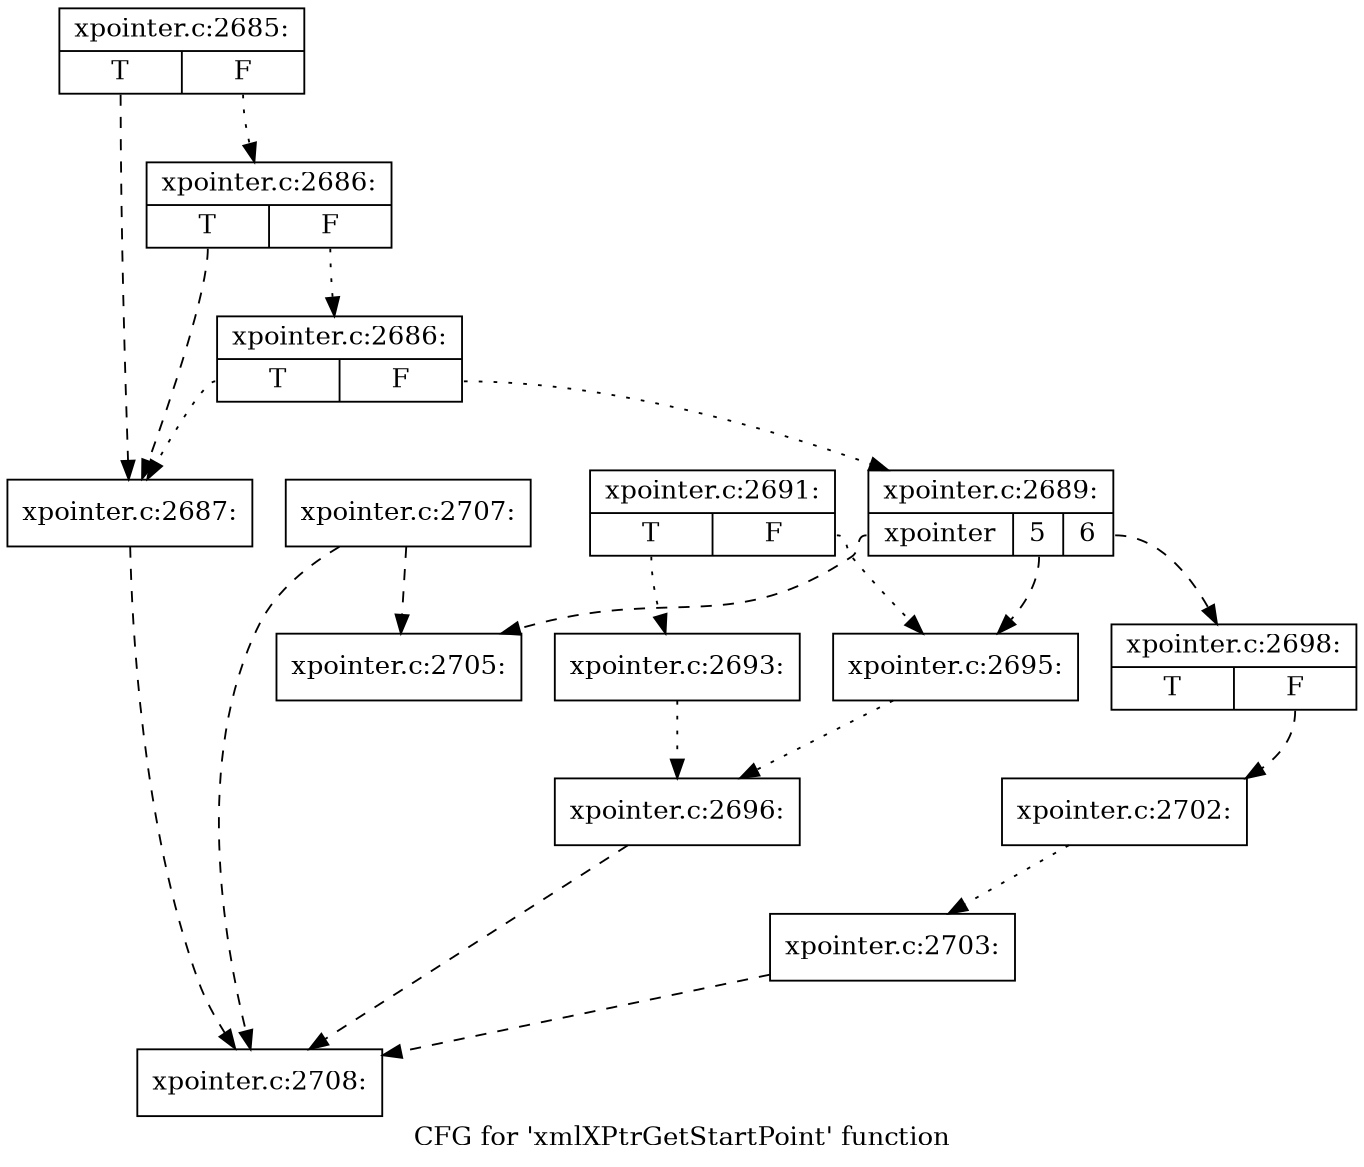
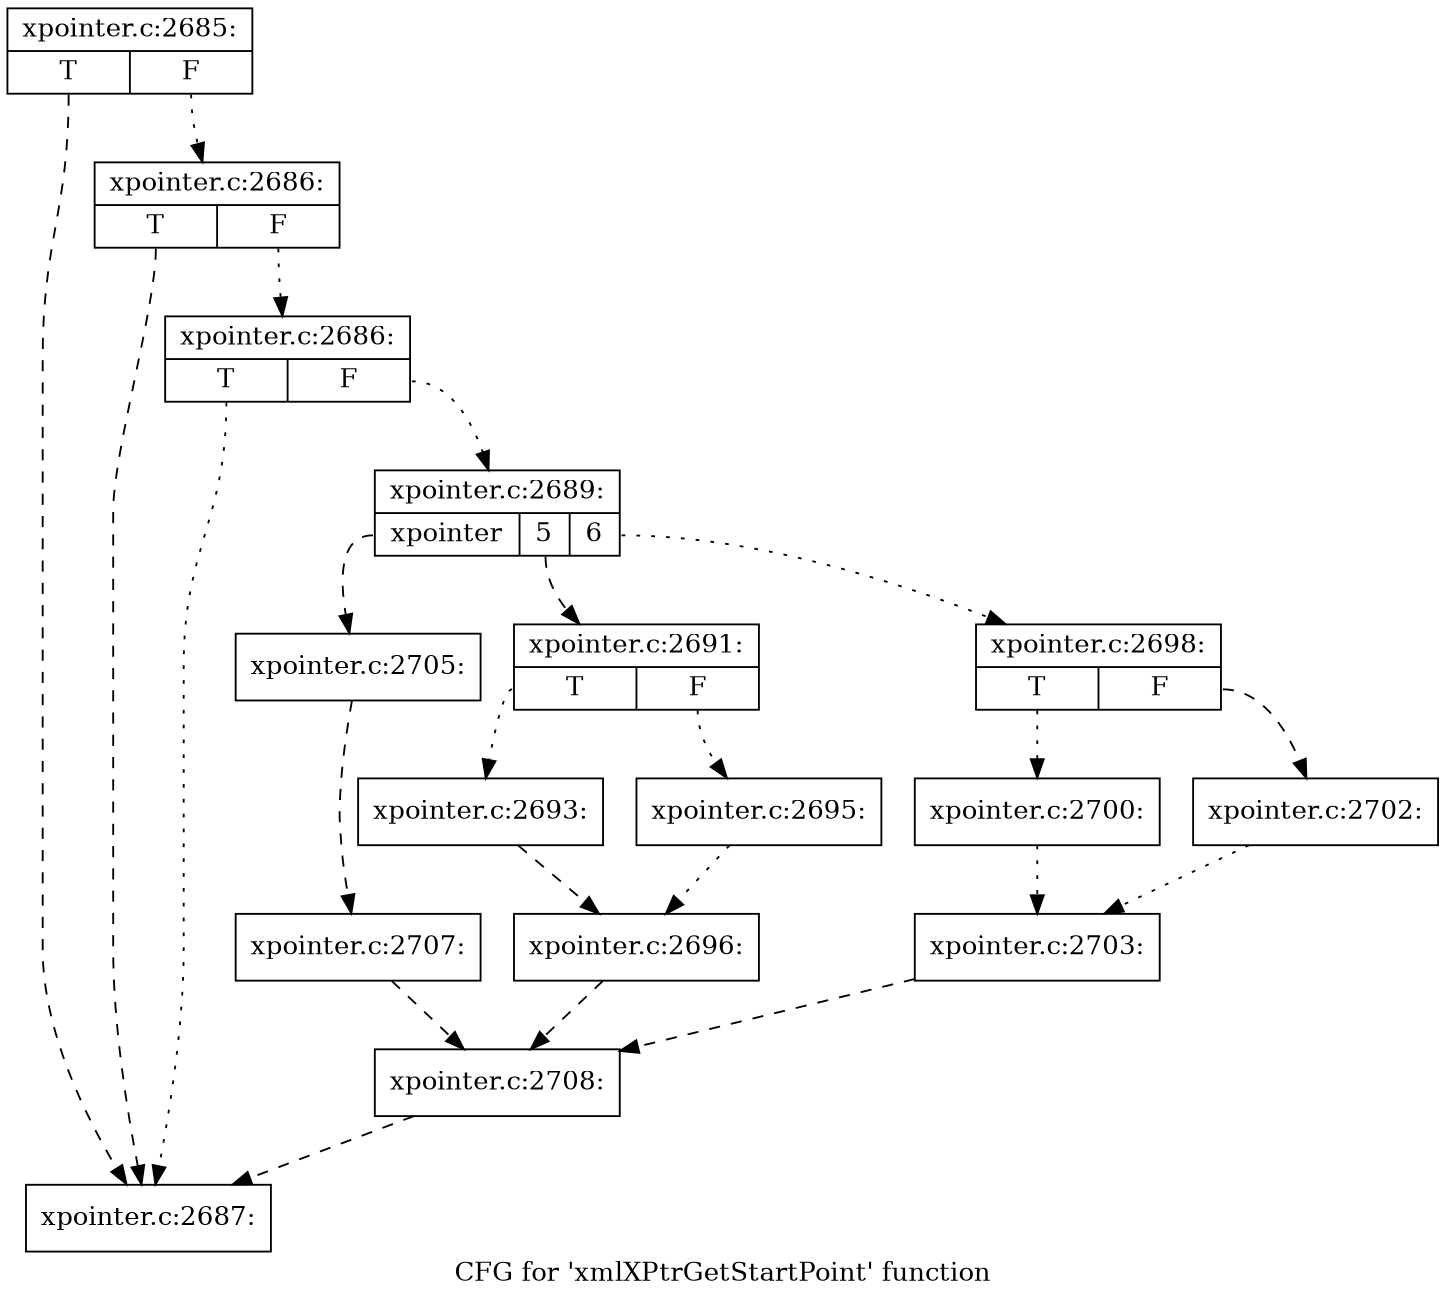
(1171, 559) -> (808, 560)
(404, 581) -> (340, 798)
(1031, 590) -> (552, 585)
(677, 730) -> (551, 874)
(152, 795) -> (332, 1147)
none -> (1037, 812)
